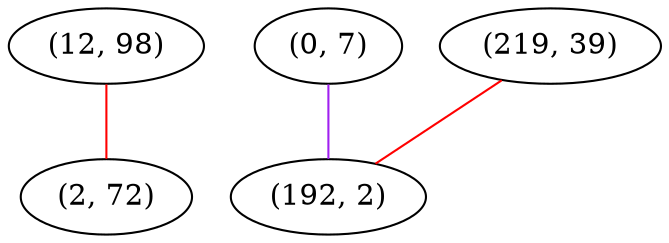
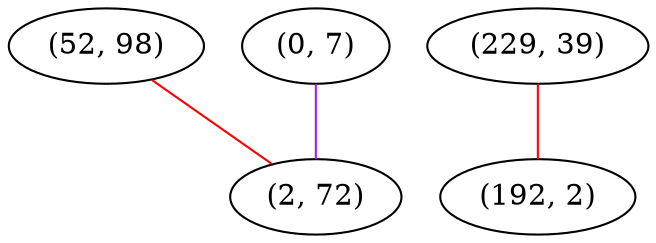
(106, 46) -> (106, 46)
(550, 46) -> (538, 46)
(328, 122) -> (316, 122)
